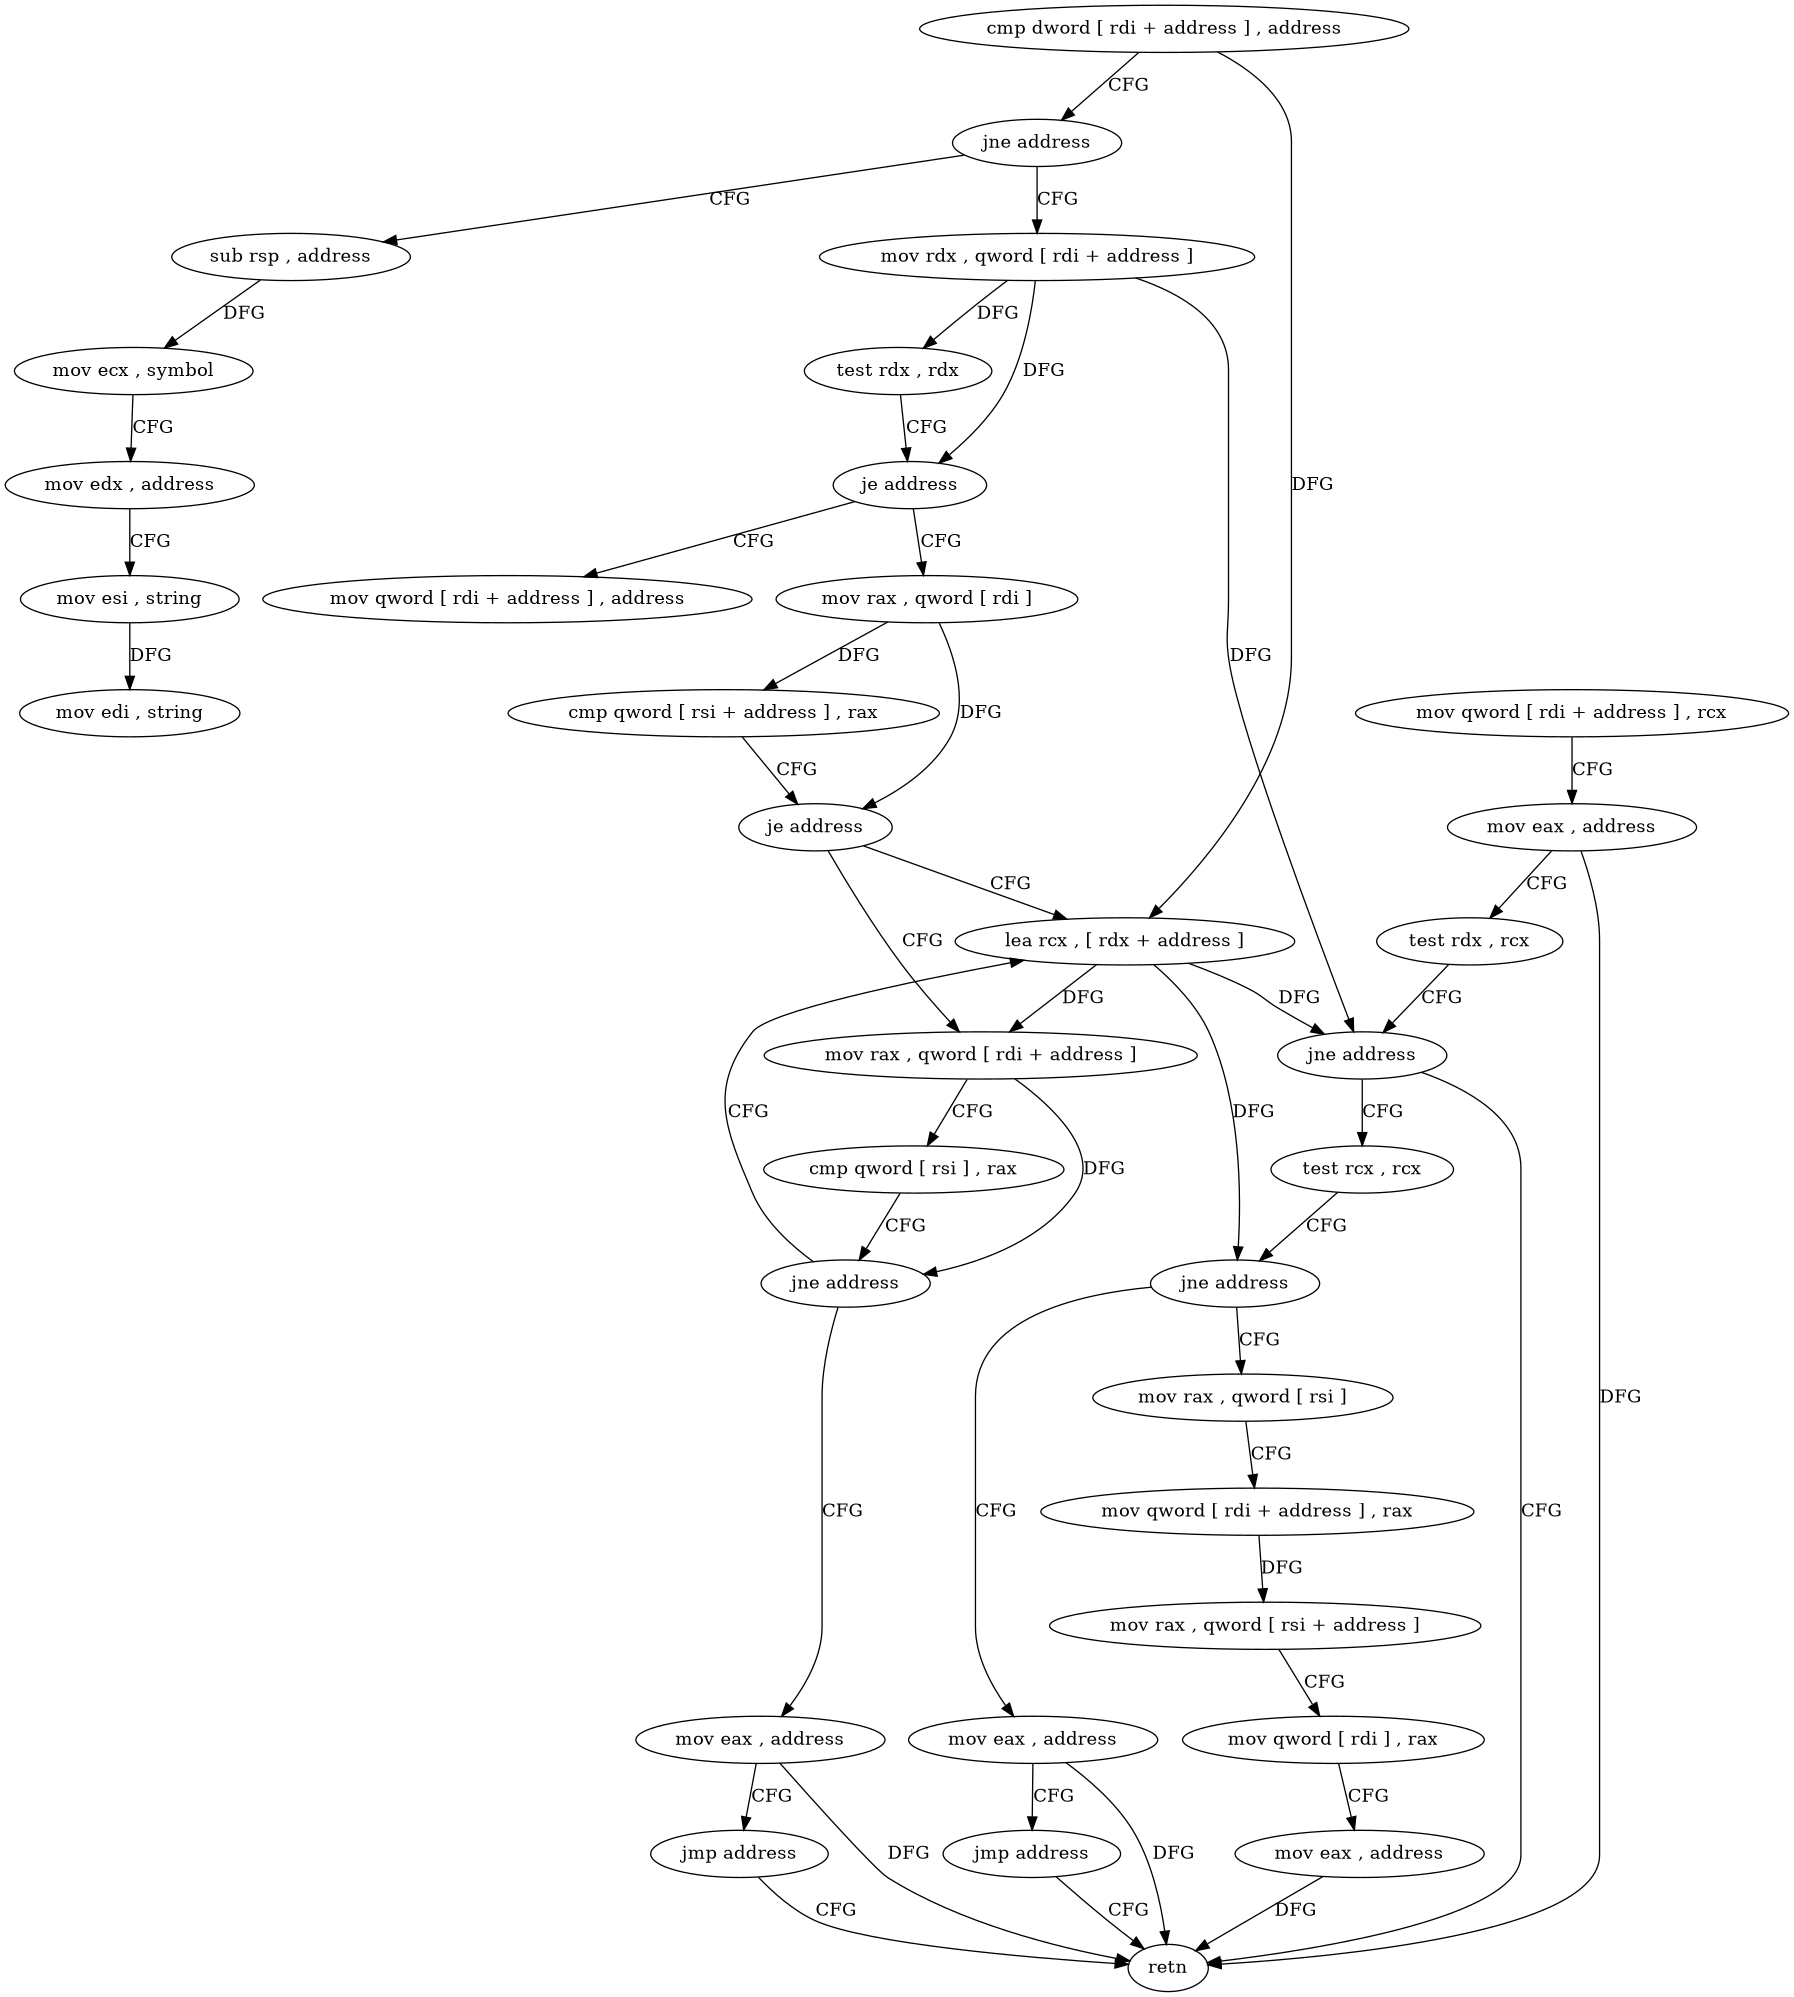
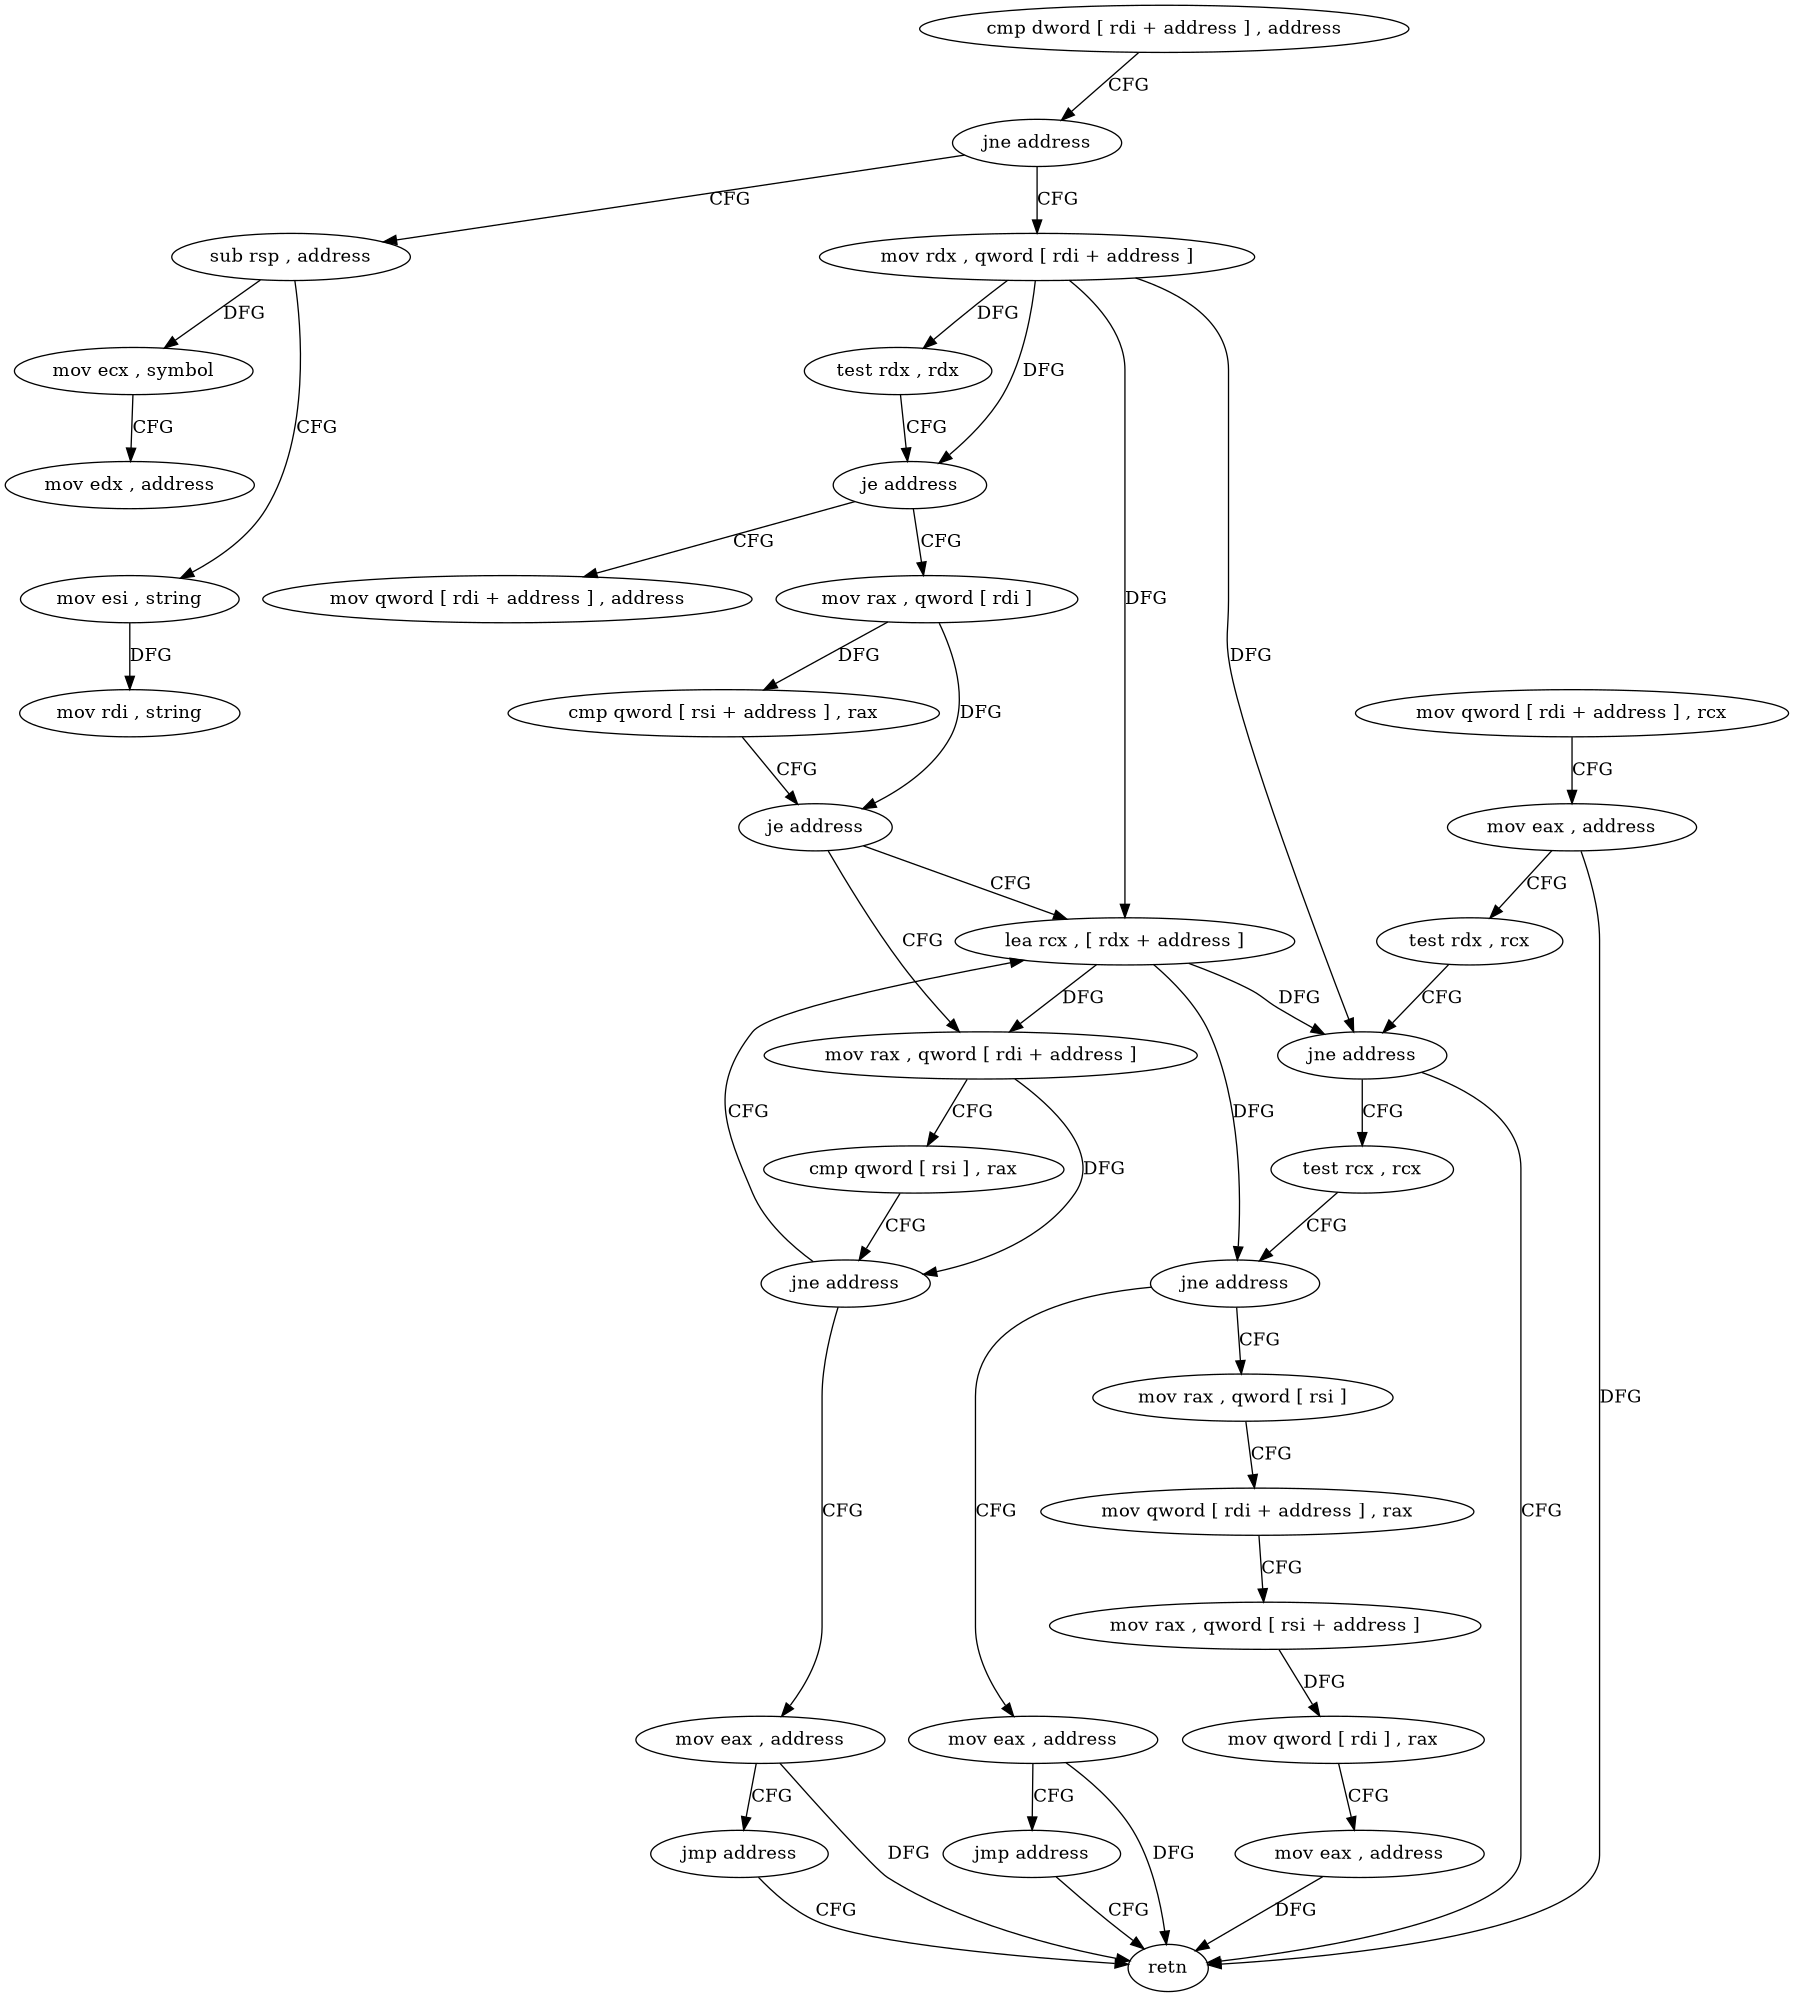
(1291, 484) -> (1125, 583)
(130, 536) -> (291, 446)
(130, 713) -> (130, 713)
(1282, 1569) -> (1282, 1569)
(1325, 1683) -> (1325, 1683)
